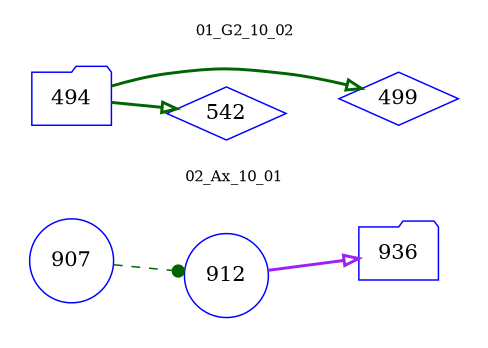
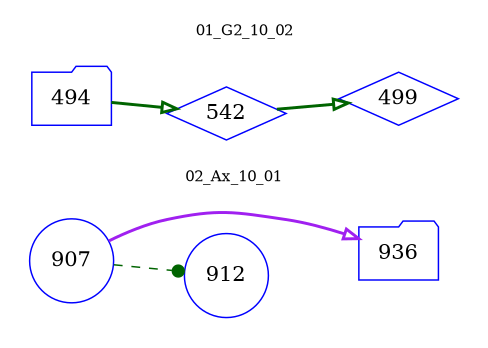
(229, 69) -> (305, 107)
(306, 265) -> (226, 213)
